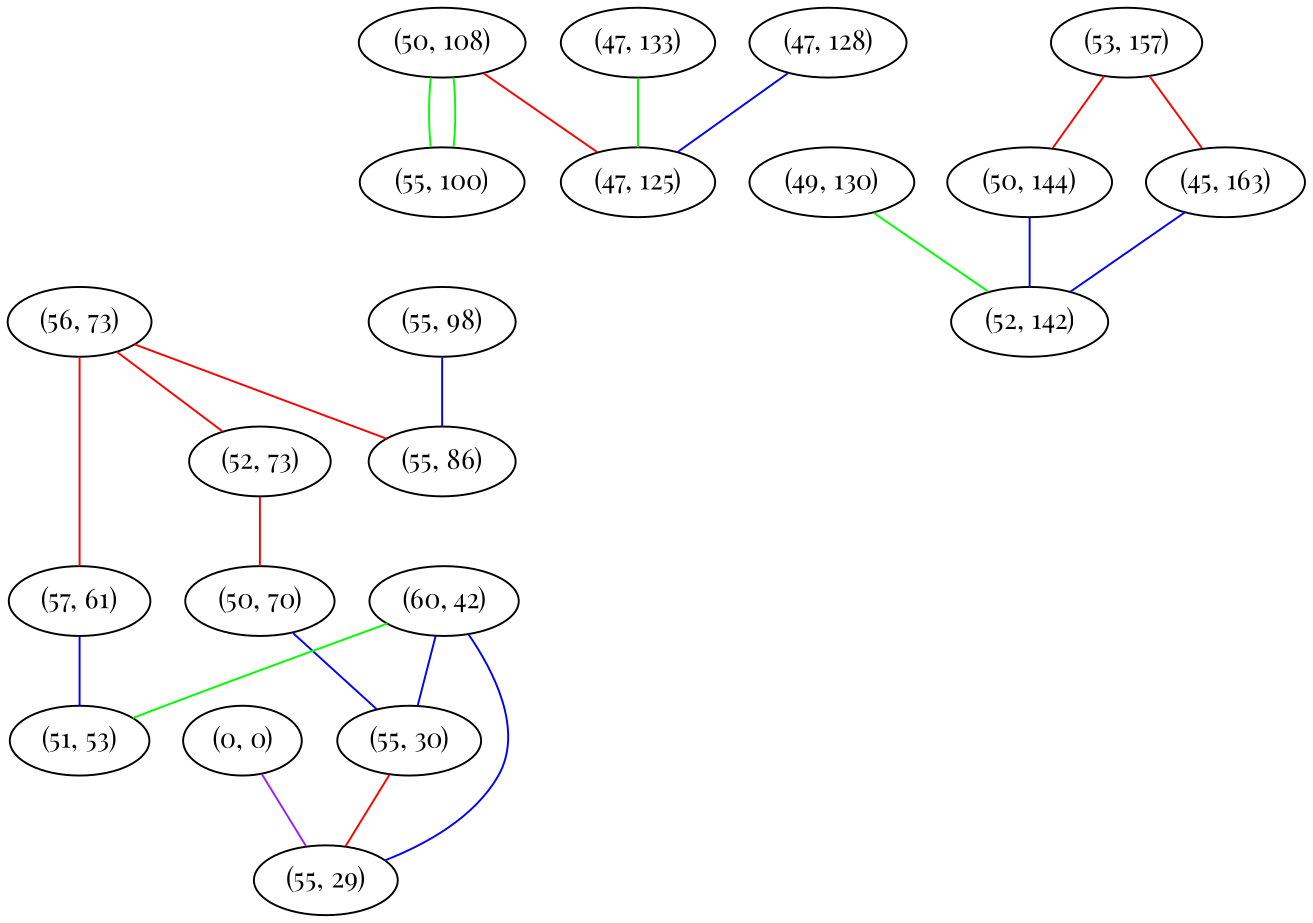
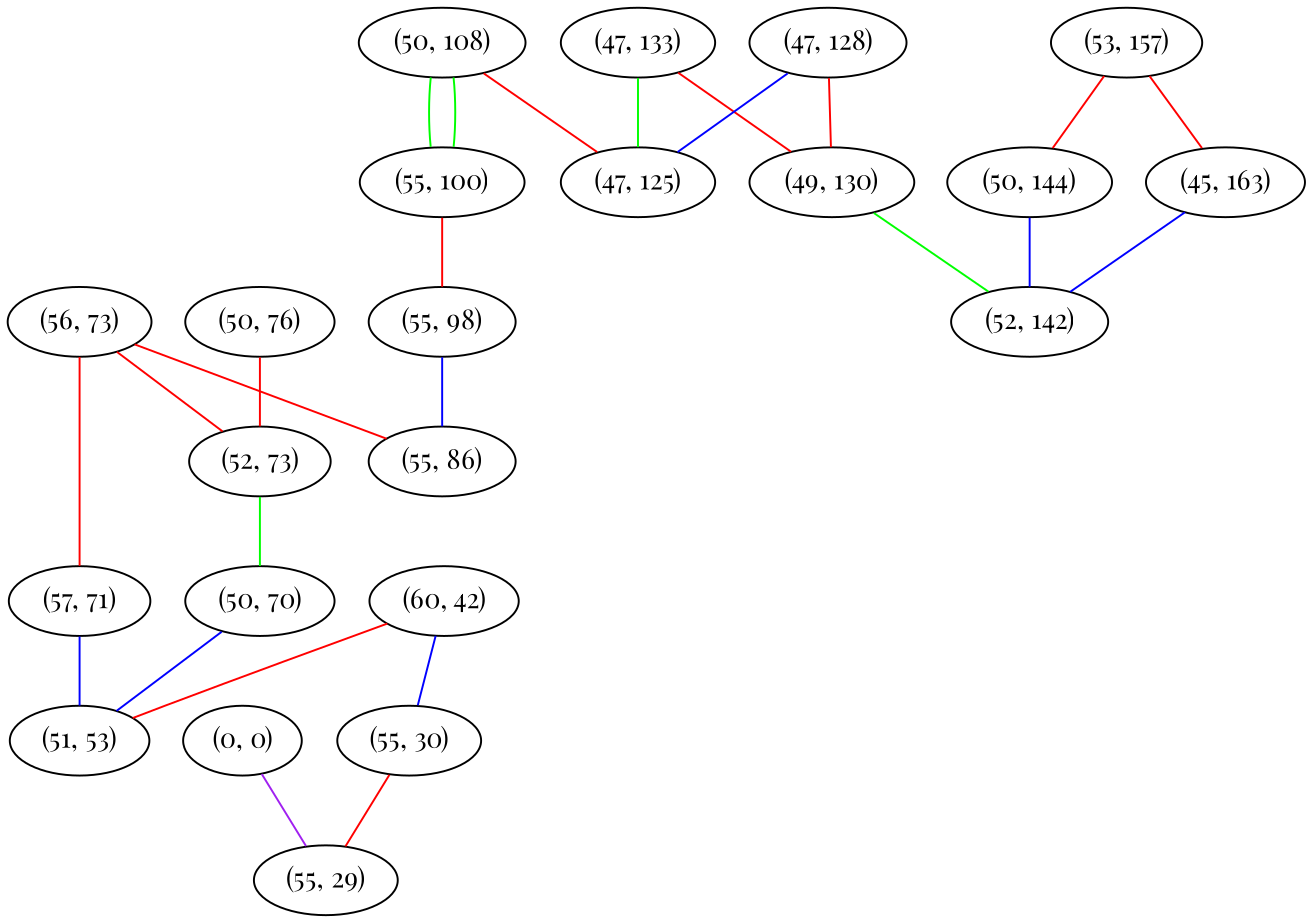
none -> (723, 104)
none -> (830, 113)
none -> (442, 252)
none -> (260, 322)
(260, 531) -> (260, 531)
(80, 601) -> (80, 601)
(260, 670) -> (260, 670)
(335, 671) -> (169, 671)
(500, 772) -> none
